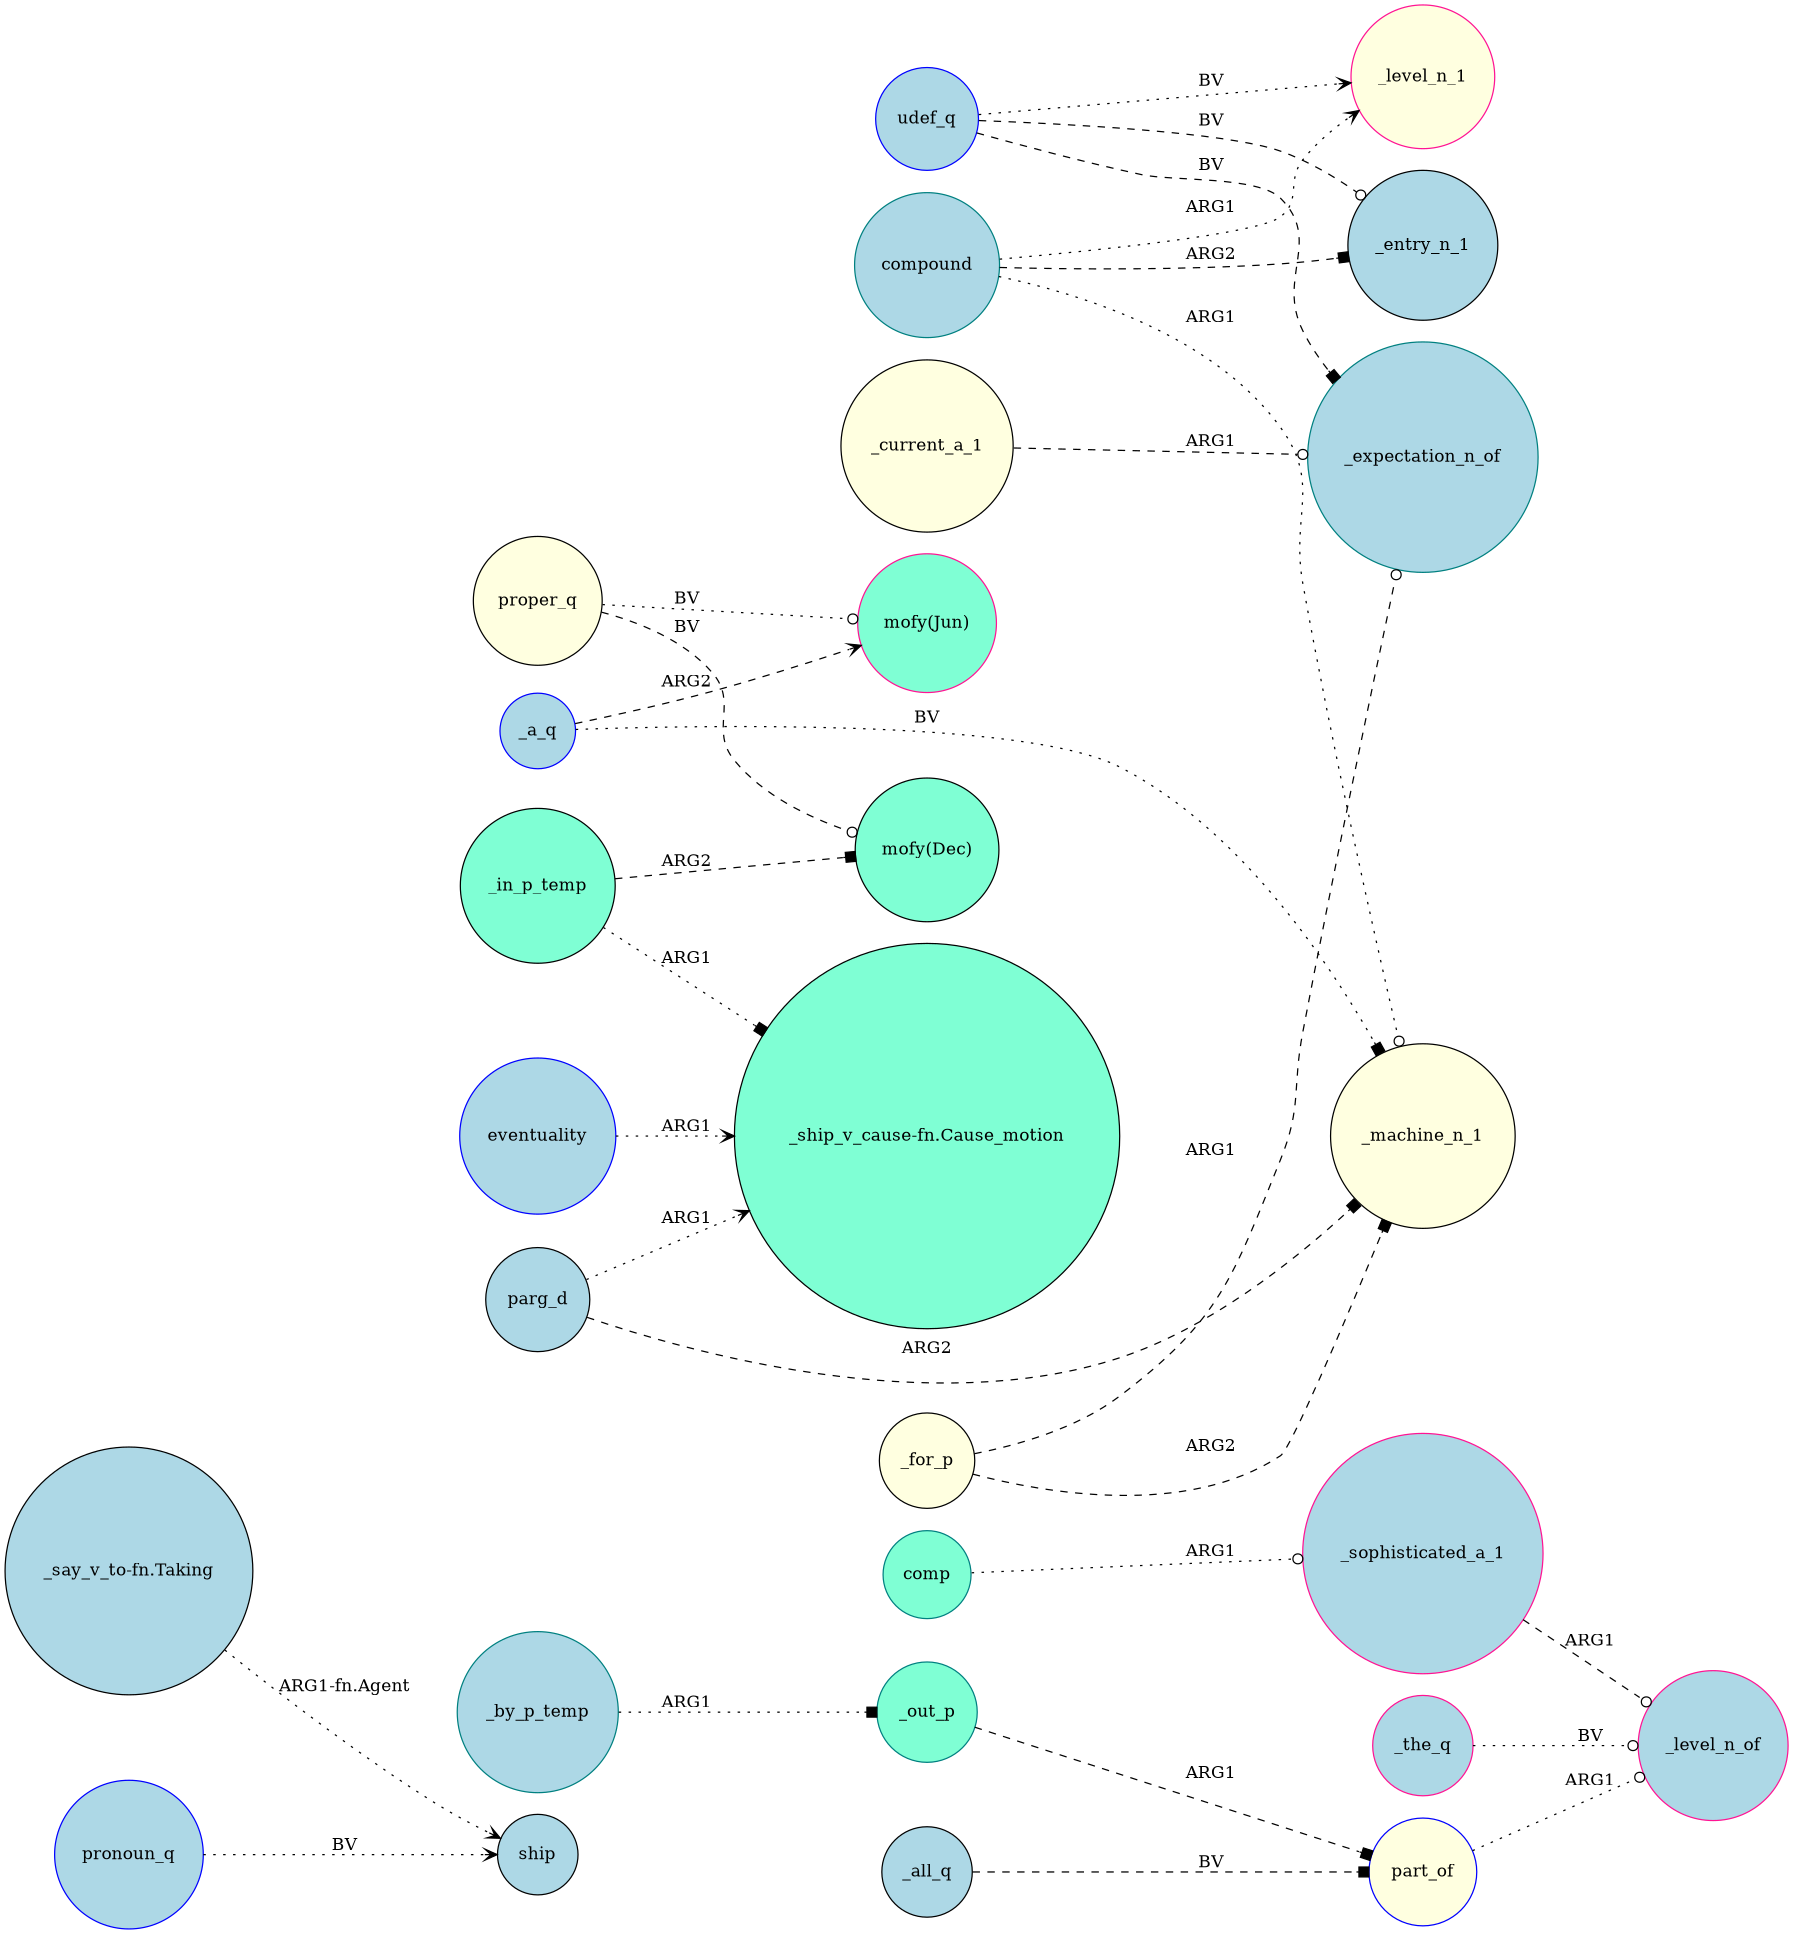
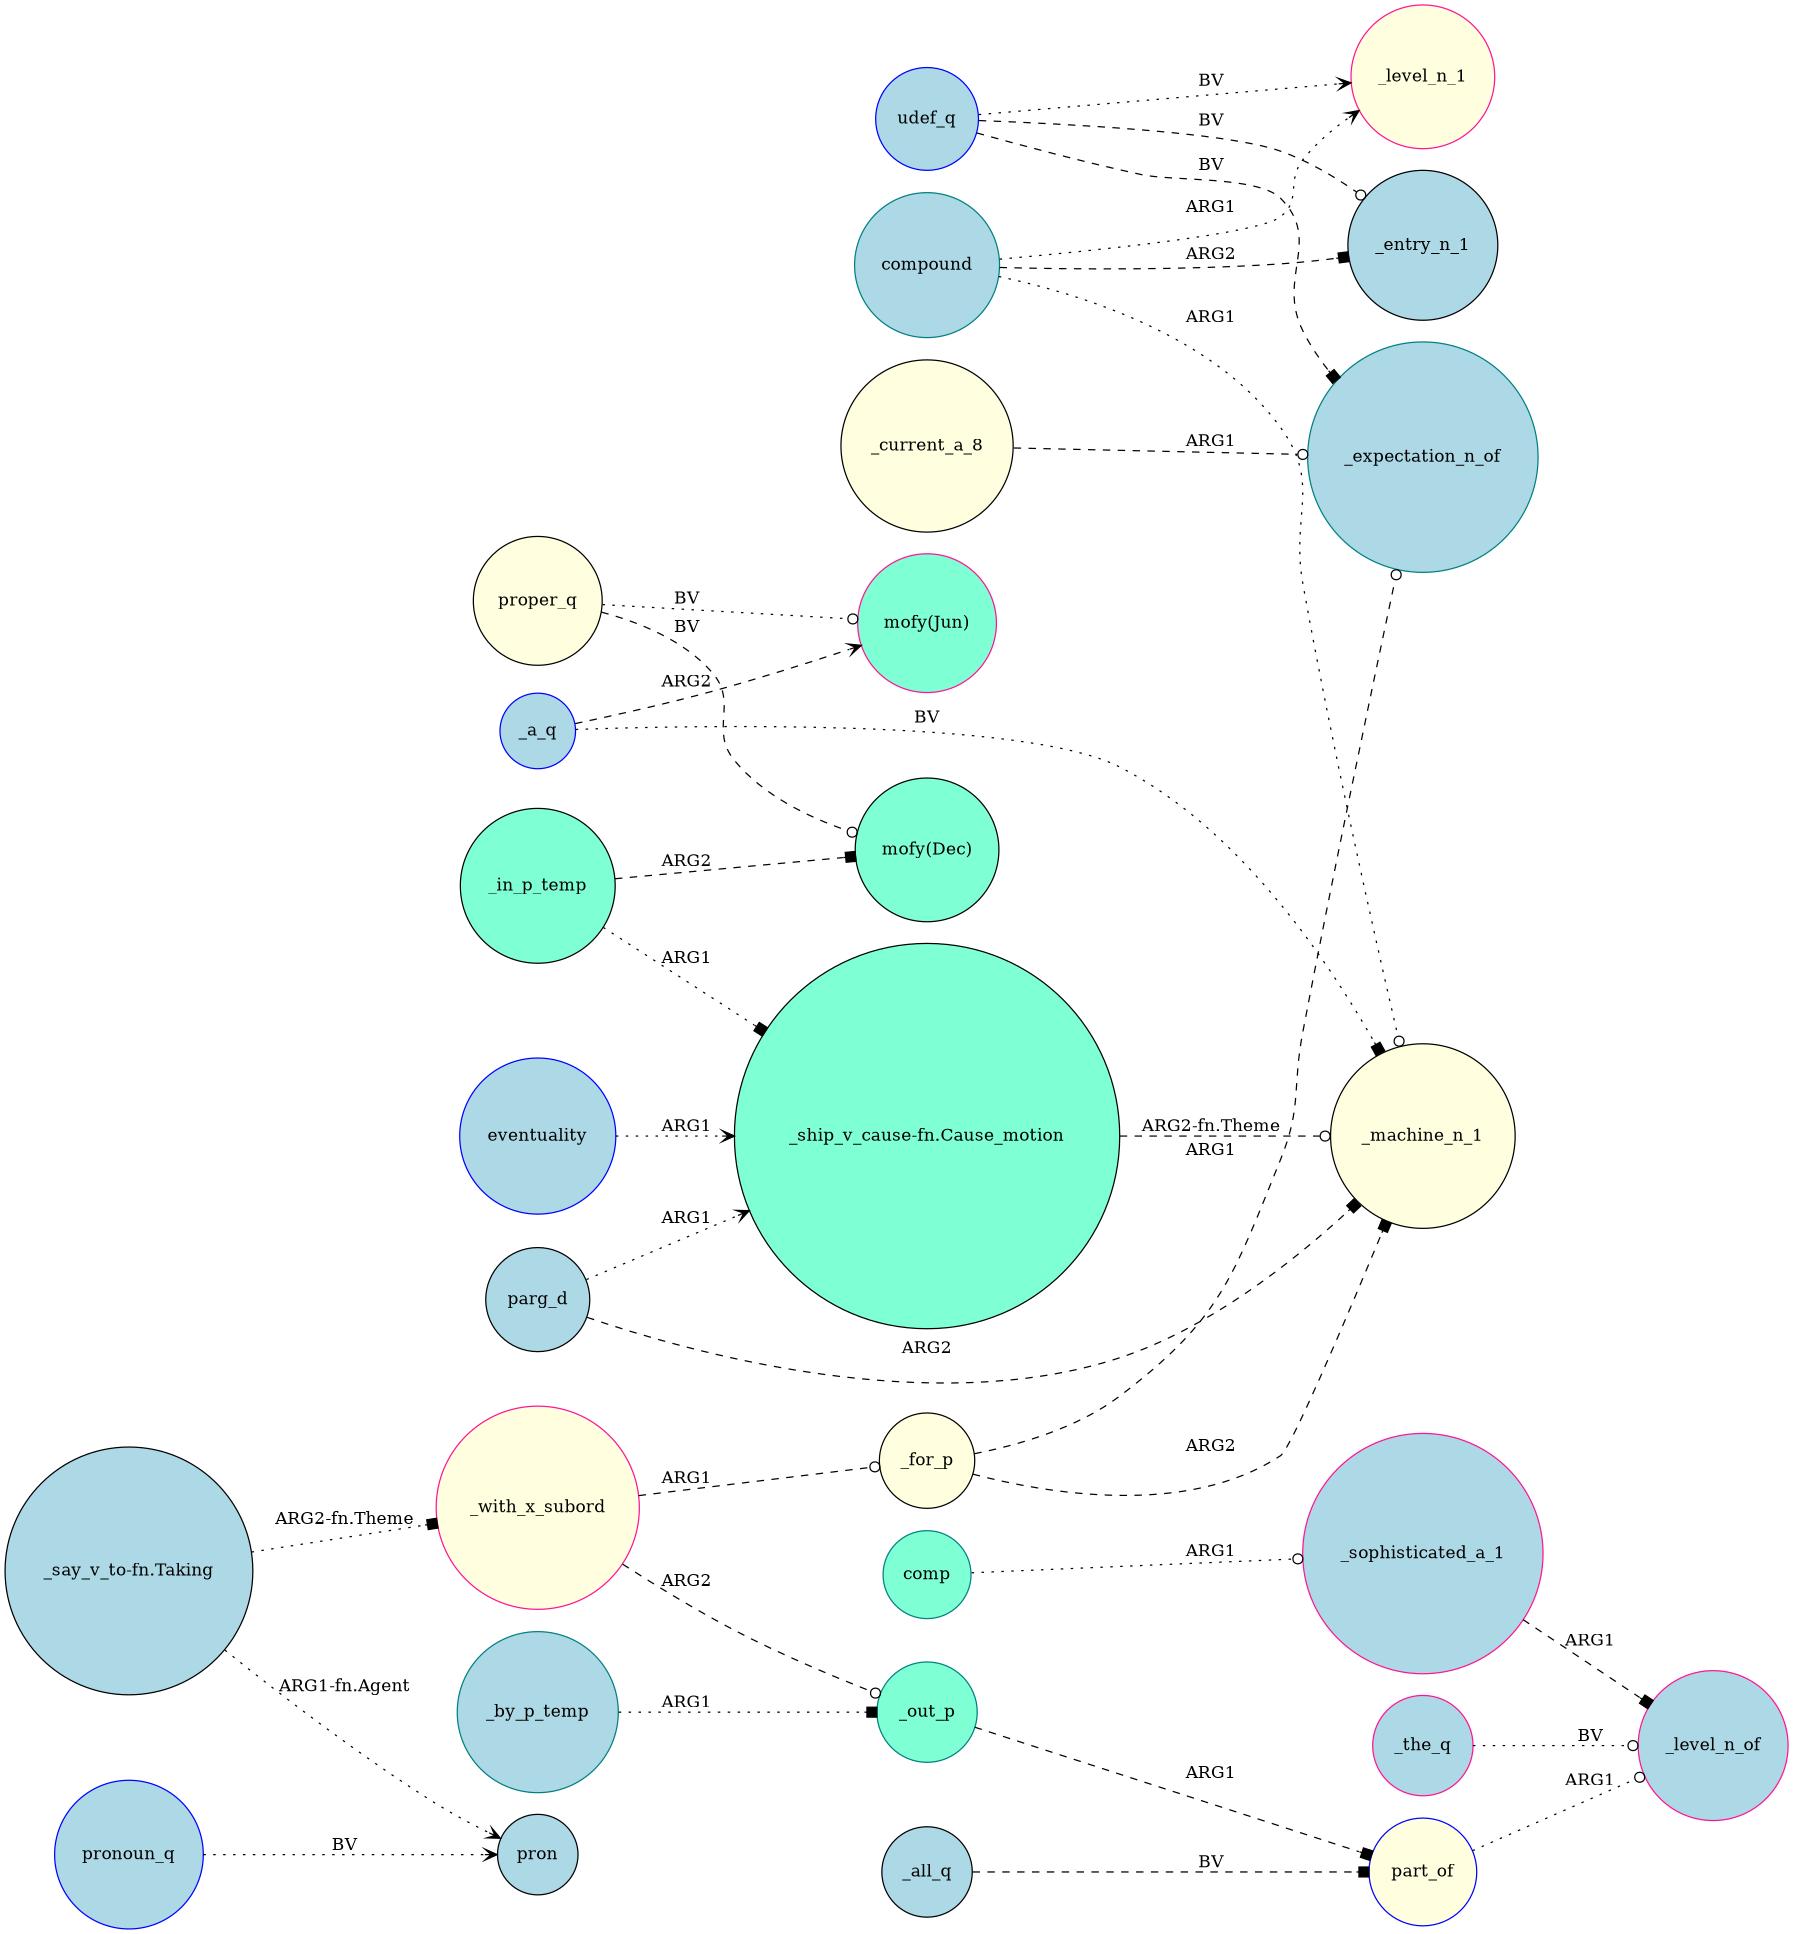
(927, 446) -> (927, 446)
none -> (1220, 1136)
none -> (538, 1508)
(1581, 1659) -> (1581, 1659)
(538, 1855) -> (538, 1855)
